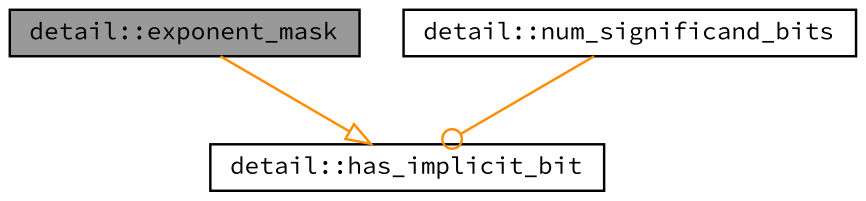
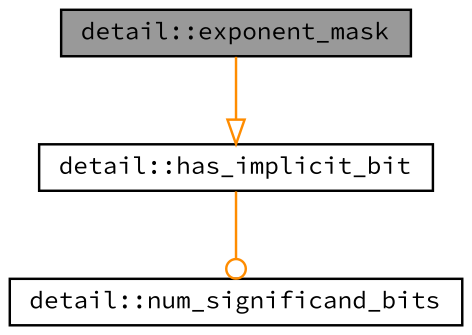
(528, 95) -> (236, 225)
